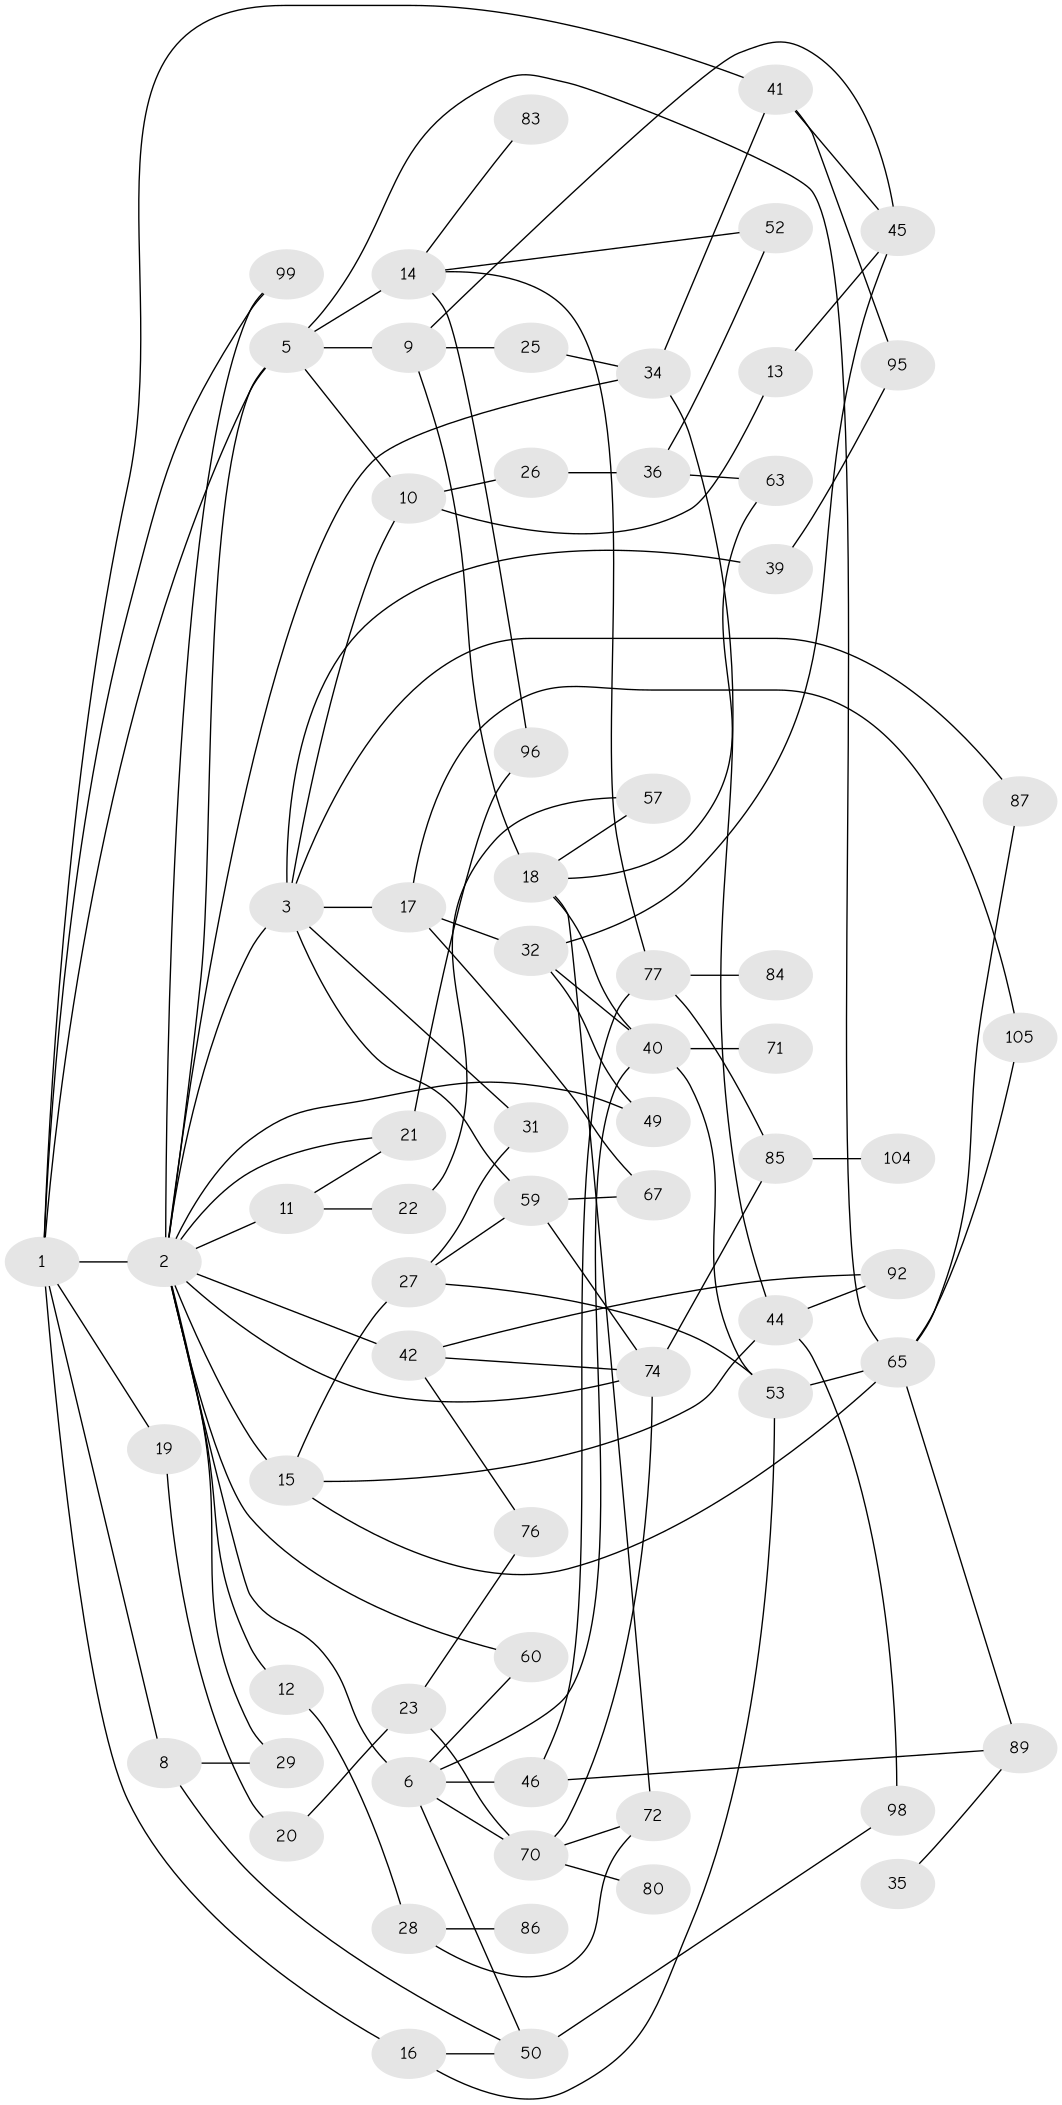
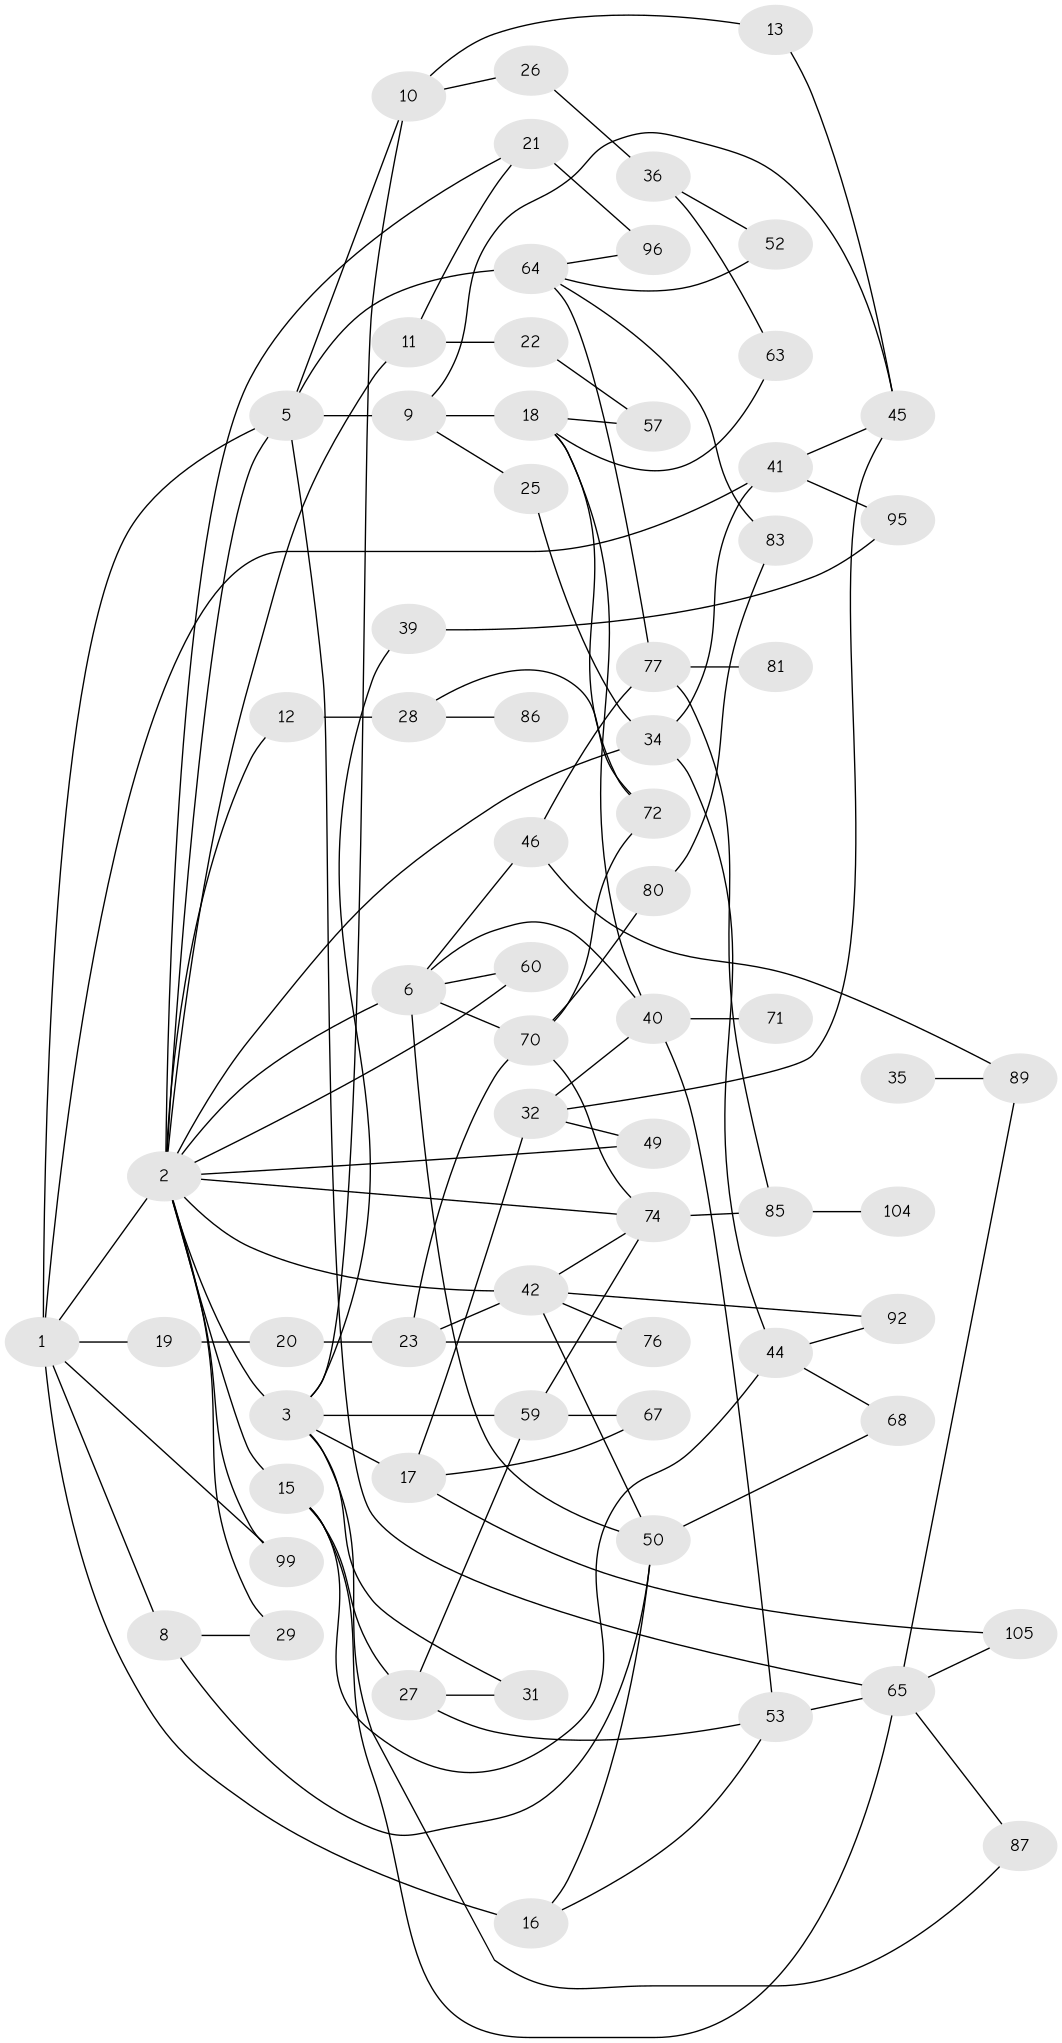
(409, 274) -> (531, 269)
none -> (722, 719)
(776, 975) -> (776, 667)
none -> (476, 1314)
none -> (587, 1405)
(898, 1811) -> (898, 1421)
